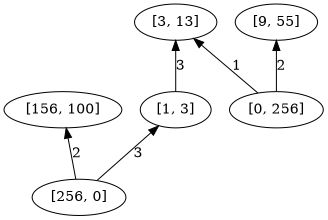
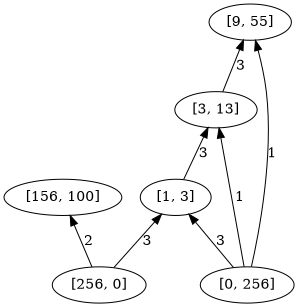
(281, 66) -> (272, 154)
none -> (231, 71)
none -> (215, 245)
